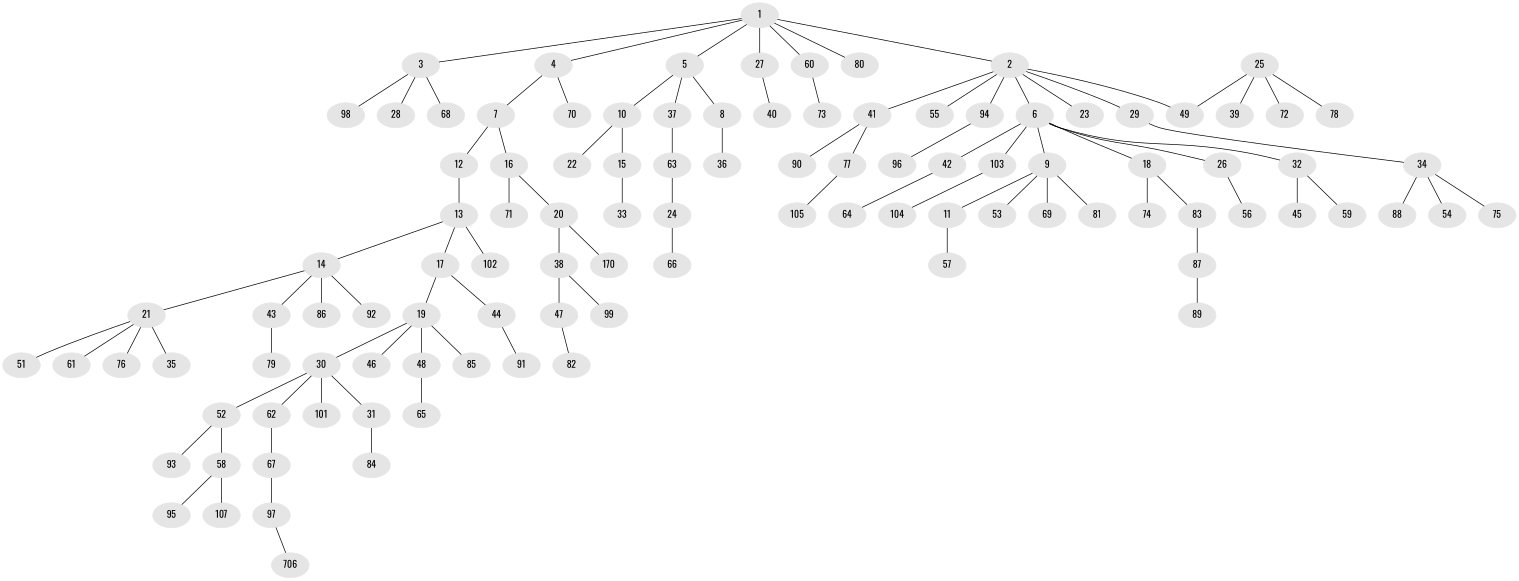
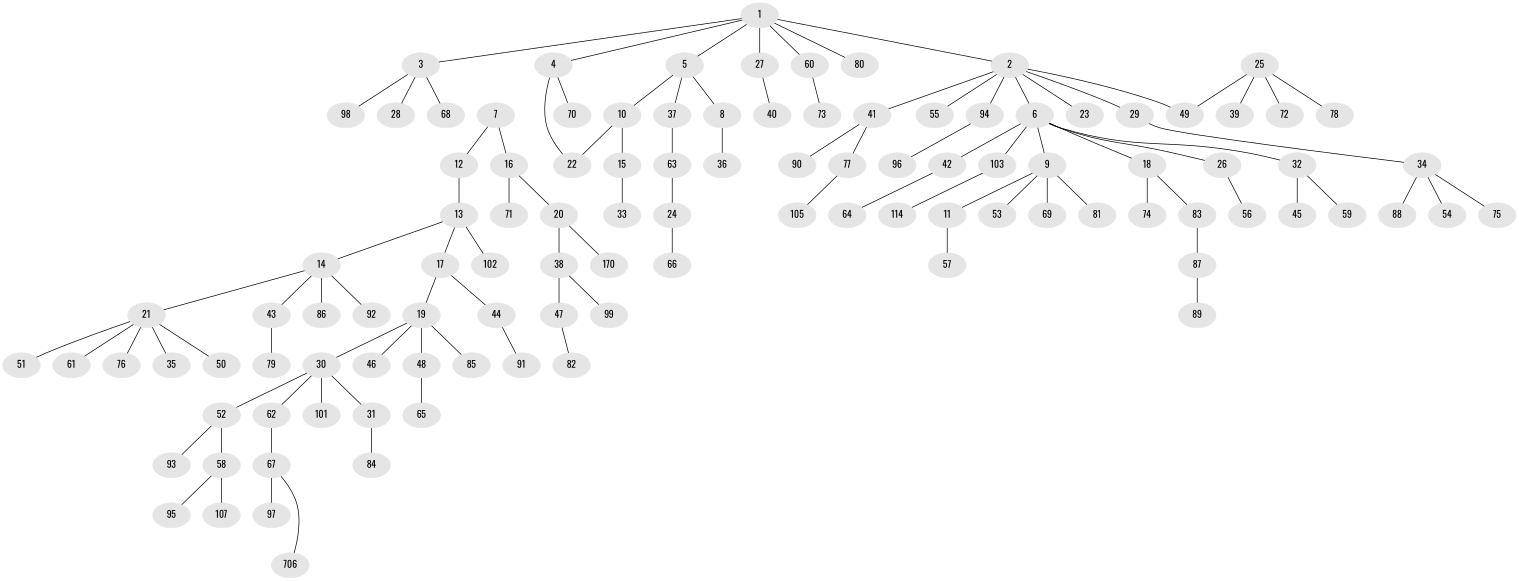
(525, 90) -> (545, 118)
(897, 215) -> (897, 215)
none -> (222, 365)
(281, 540) -> (298, 513)
